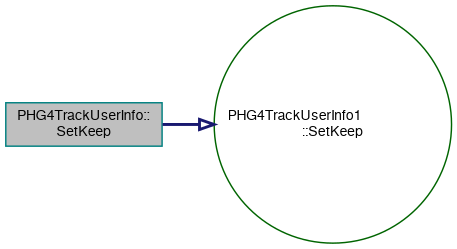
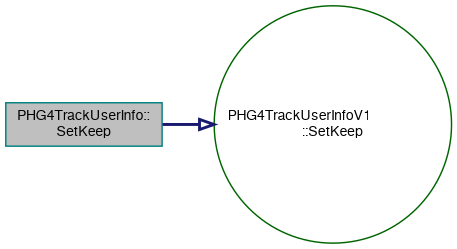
(333, 124) -> (333, 124)
